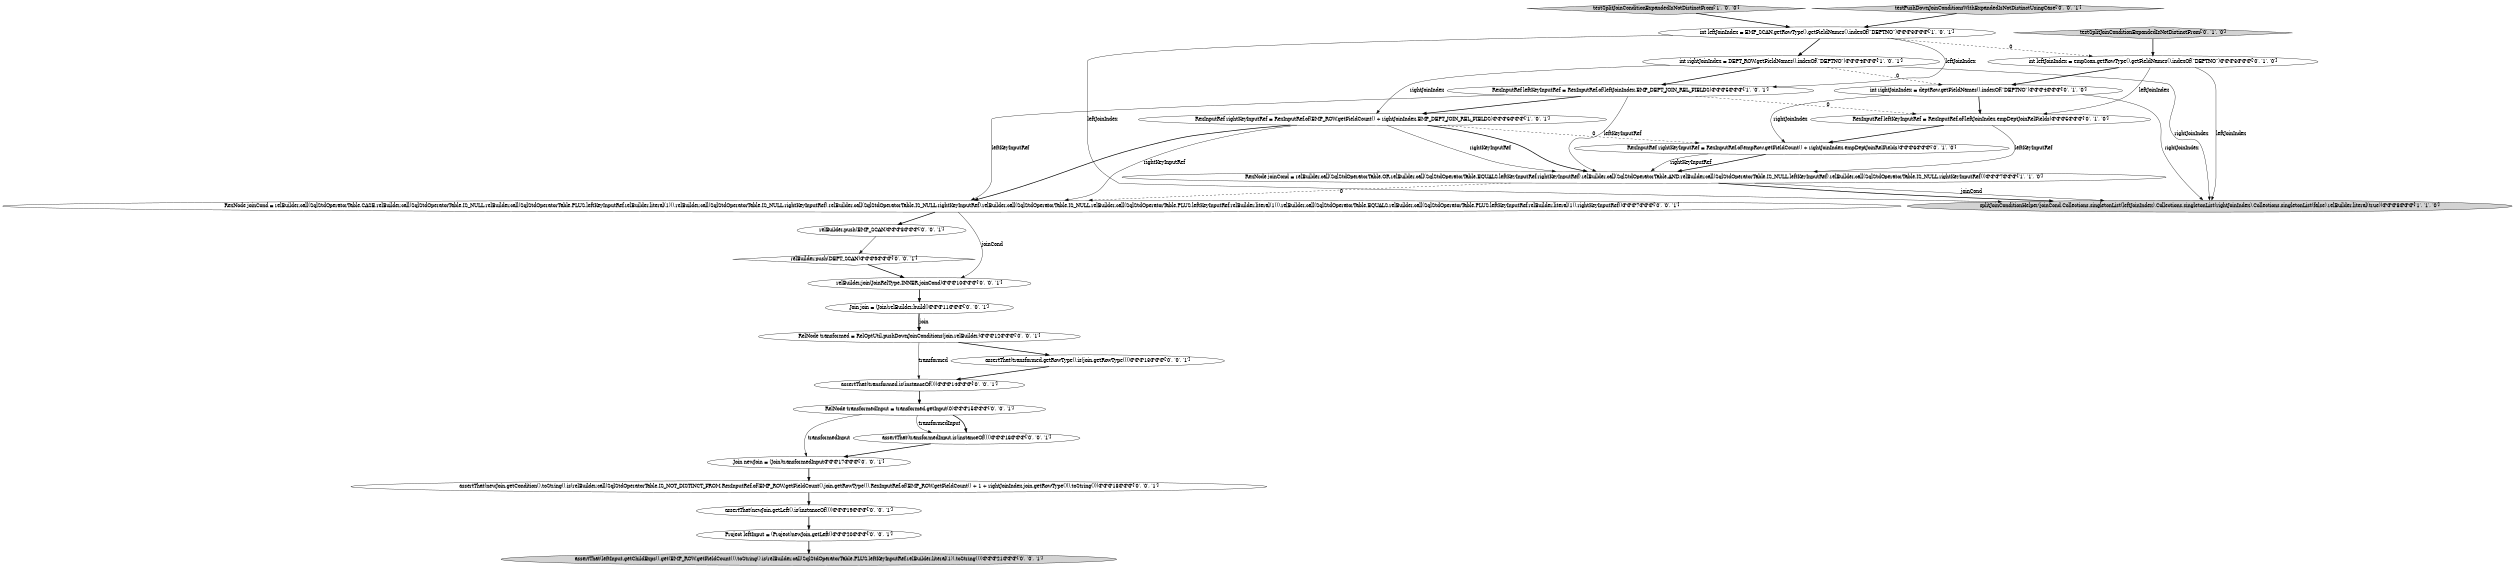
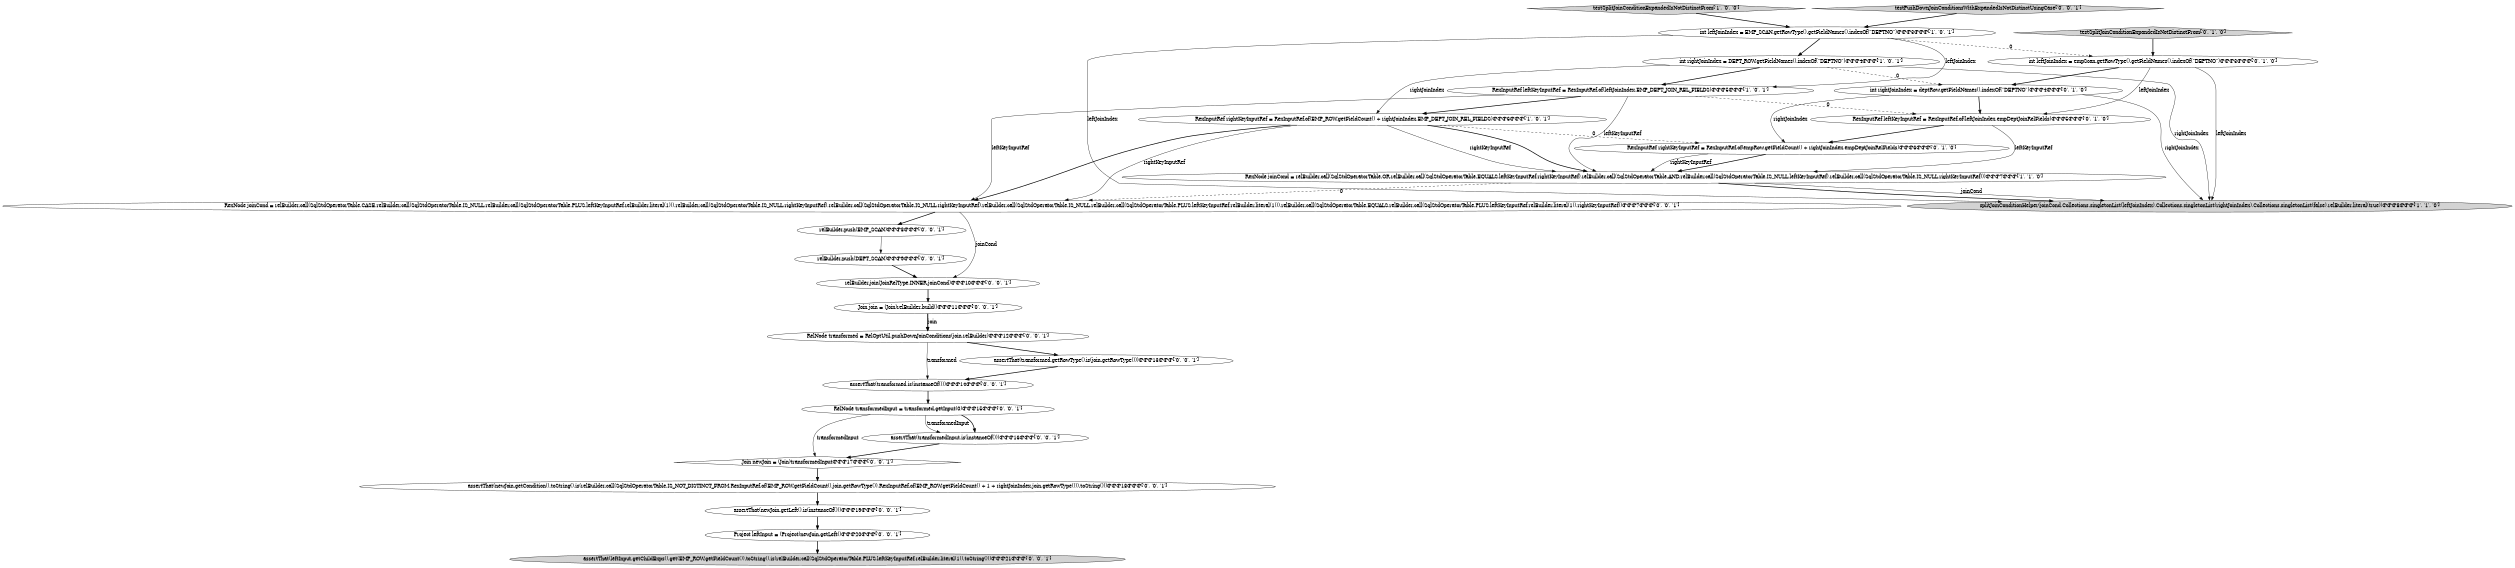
(854, 259) -> (881, 259)
(809, 462) -> (817, 462)
